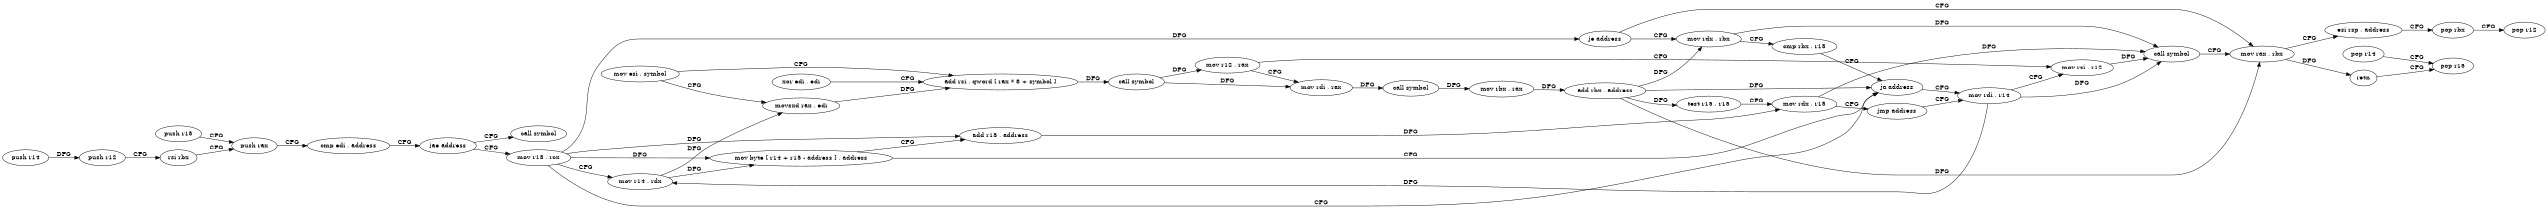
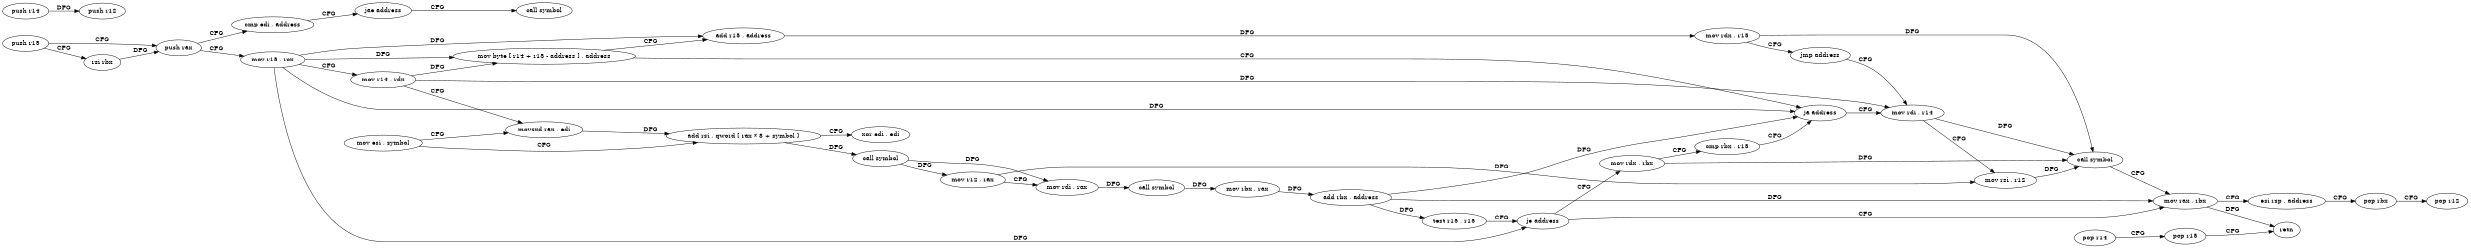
(1661, 56) -> (1502, 167)
(1672, 74) -> none
(2403, 74) -> (2238, 235)
(874, 82) -> (834, 135)
(1754, 104) -> (1500, 221)
(217, 148) -> (141, 50)
(695, 149) -> (438, 91)
(490, 151) -> (220, 53)
(140, 158) -> (63, 53)
(1360, 186) -> (1151, 82)
(1321, 203) -> (1157, 106)
